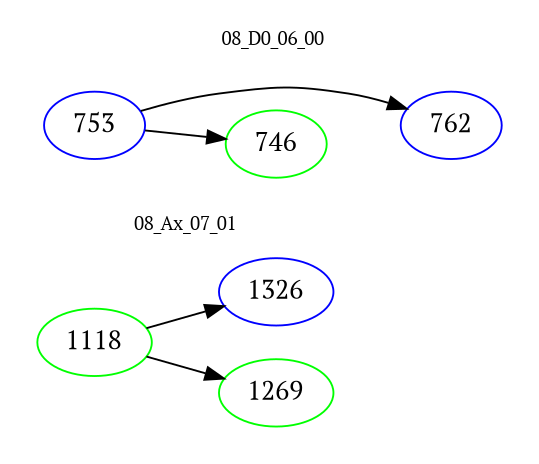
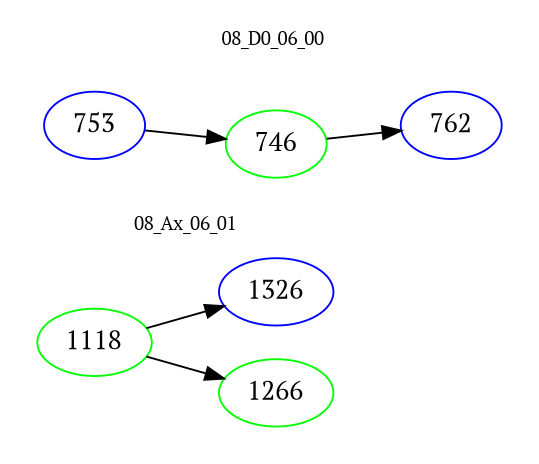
(264, 89) -> (355, 136)
(185, 225) -> (185, 225)
(276, 393) -> (276, 393)
